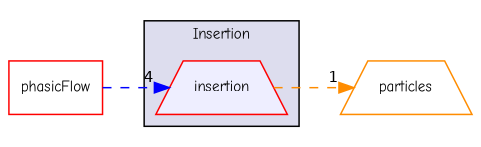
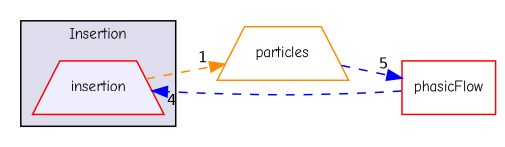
none -> (364, 70)
